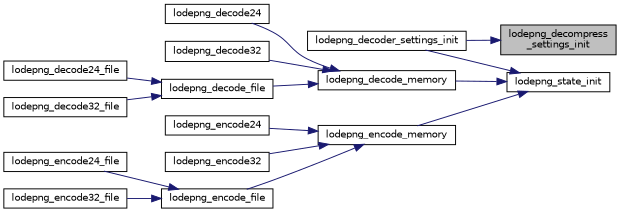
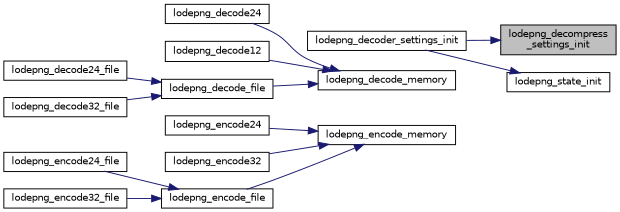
(217, 51) -> (217, 51)
(476, 81) -> none
(468, 110) -> none
